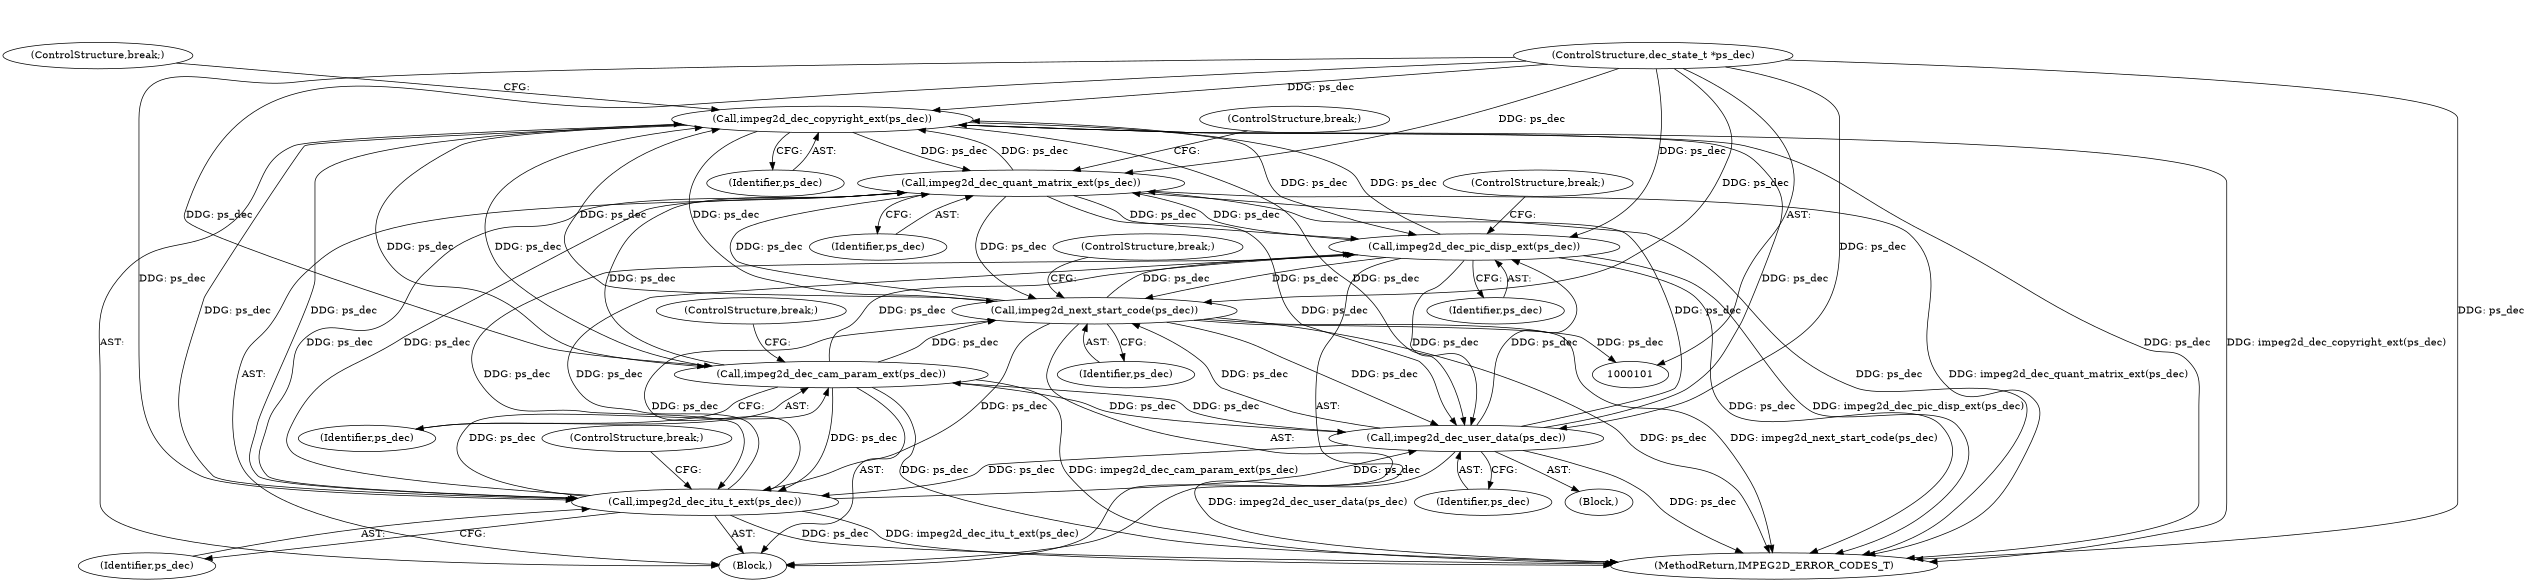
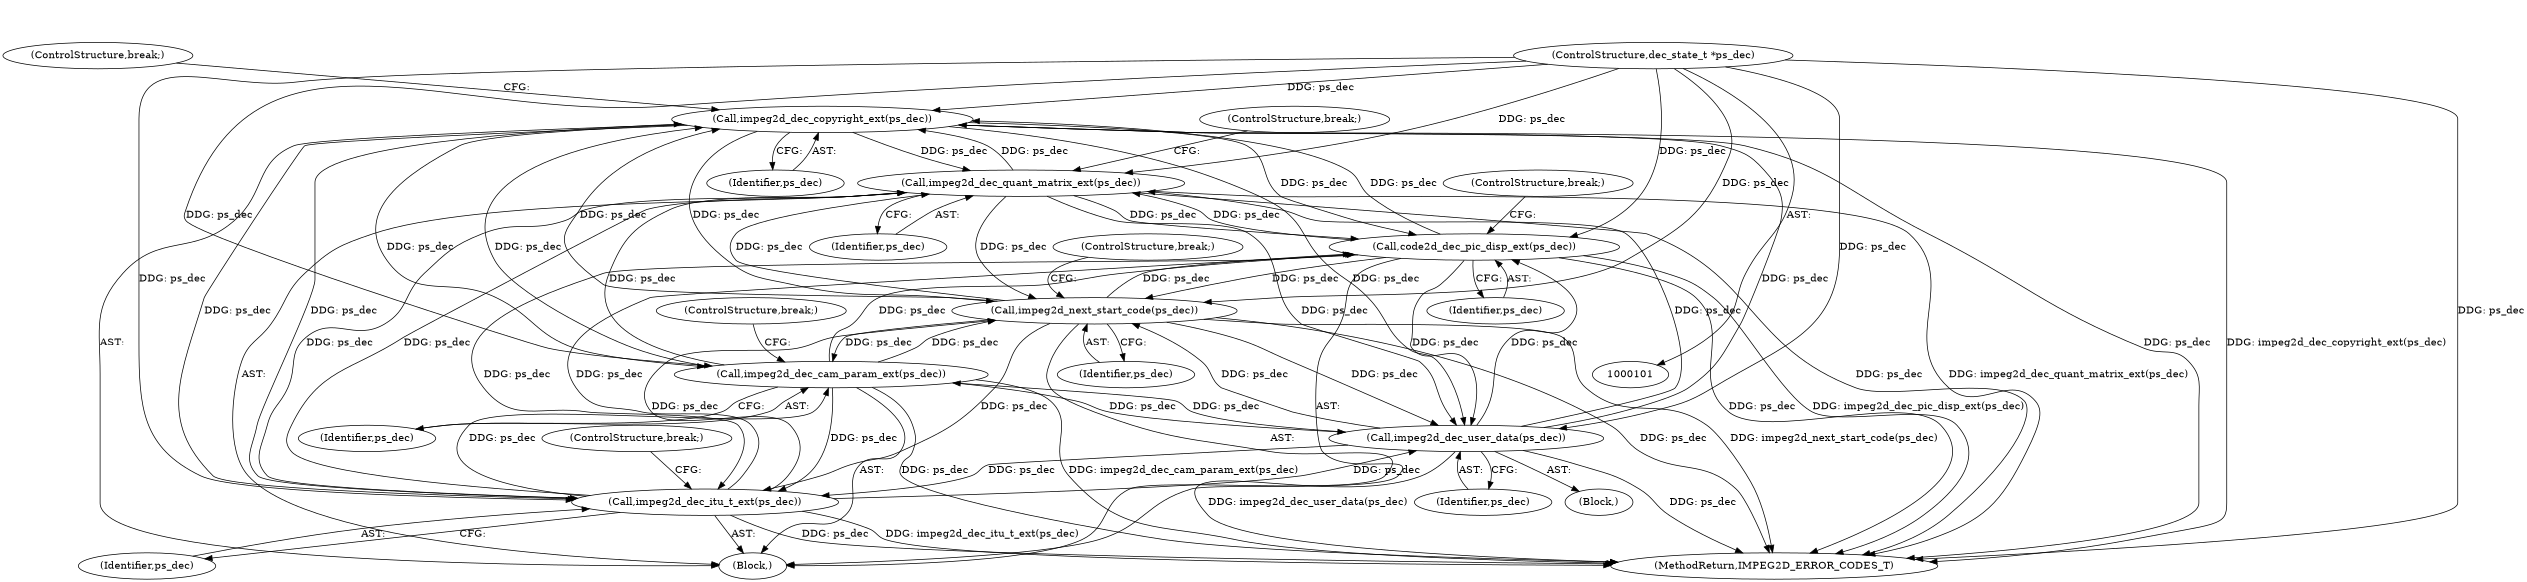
(1474, 247) -> (1474, 247)
(1405, 327) -> (907, 328)
